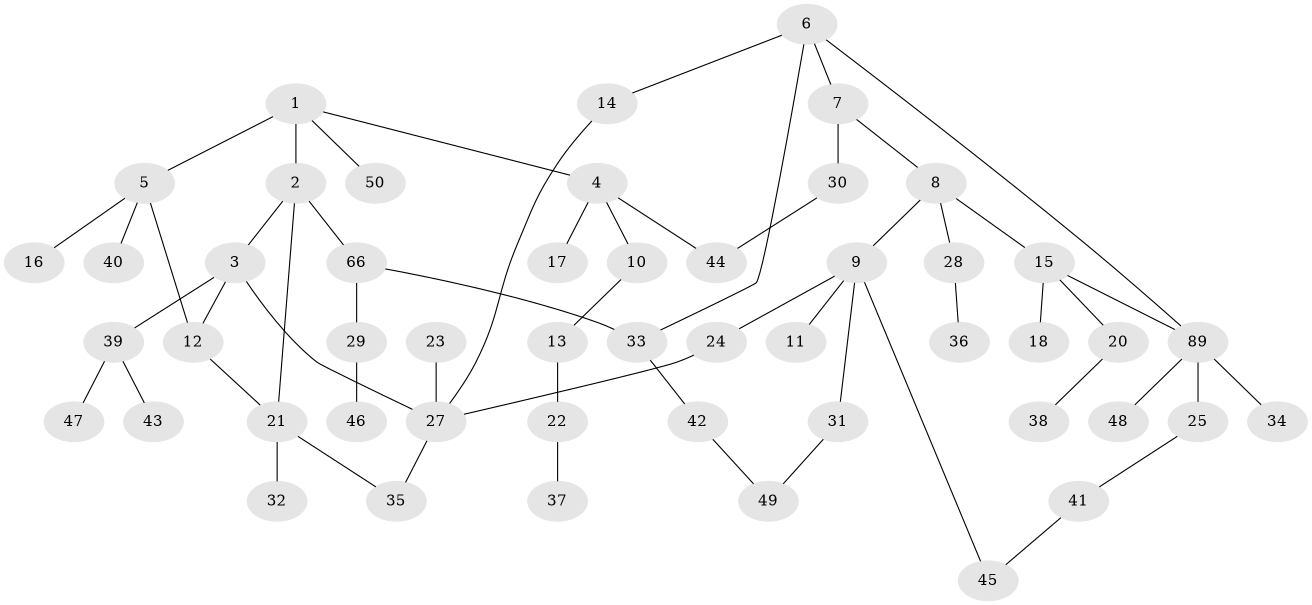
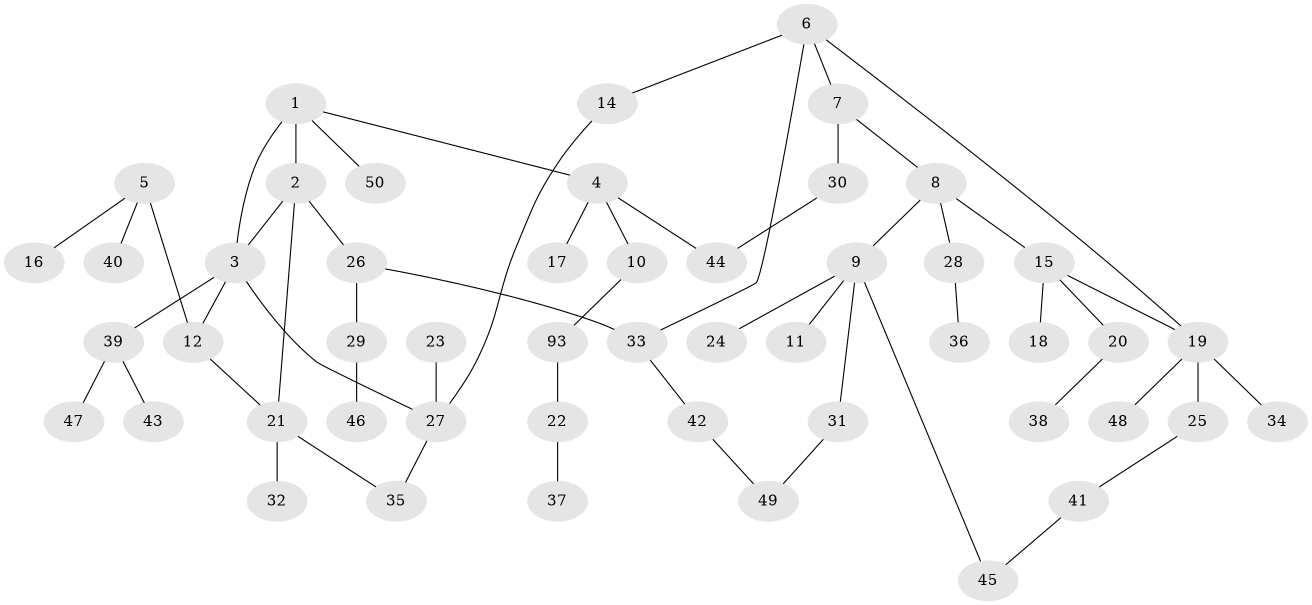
(220, 143) -> (250, 179)
(357, 263) -> (357, 263)
(558, 342) -> (558, 342)
(1198, 342) -> (1198, 342)
(580, 387) -> none
